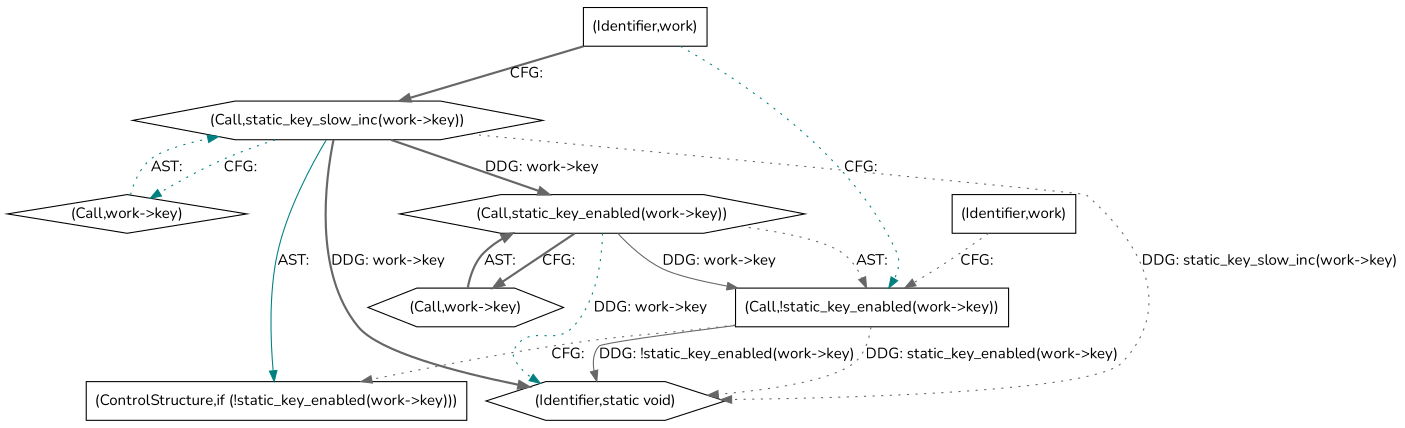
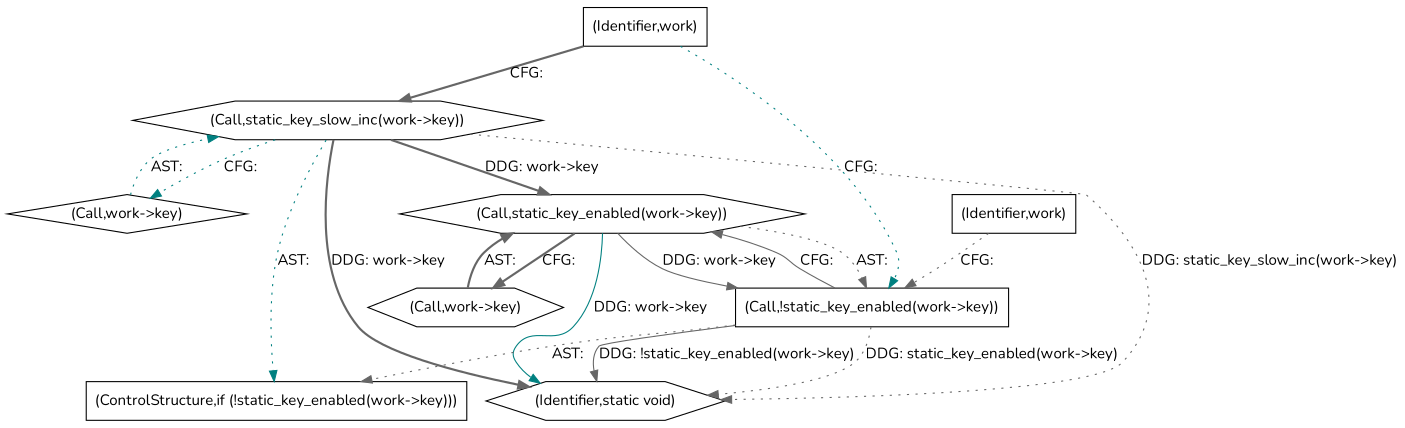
(278, 250) -> (278, 250)
none -> (782, 255)
(573, 327) -> (573, 327)
(570, 354) -> (570, 354)
